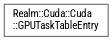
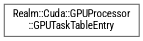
(56, 20) -> (72, 20)
